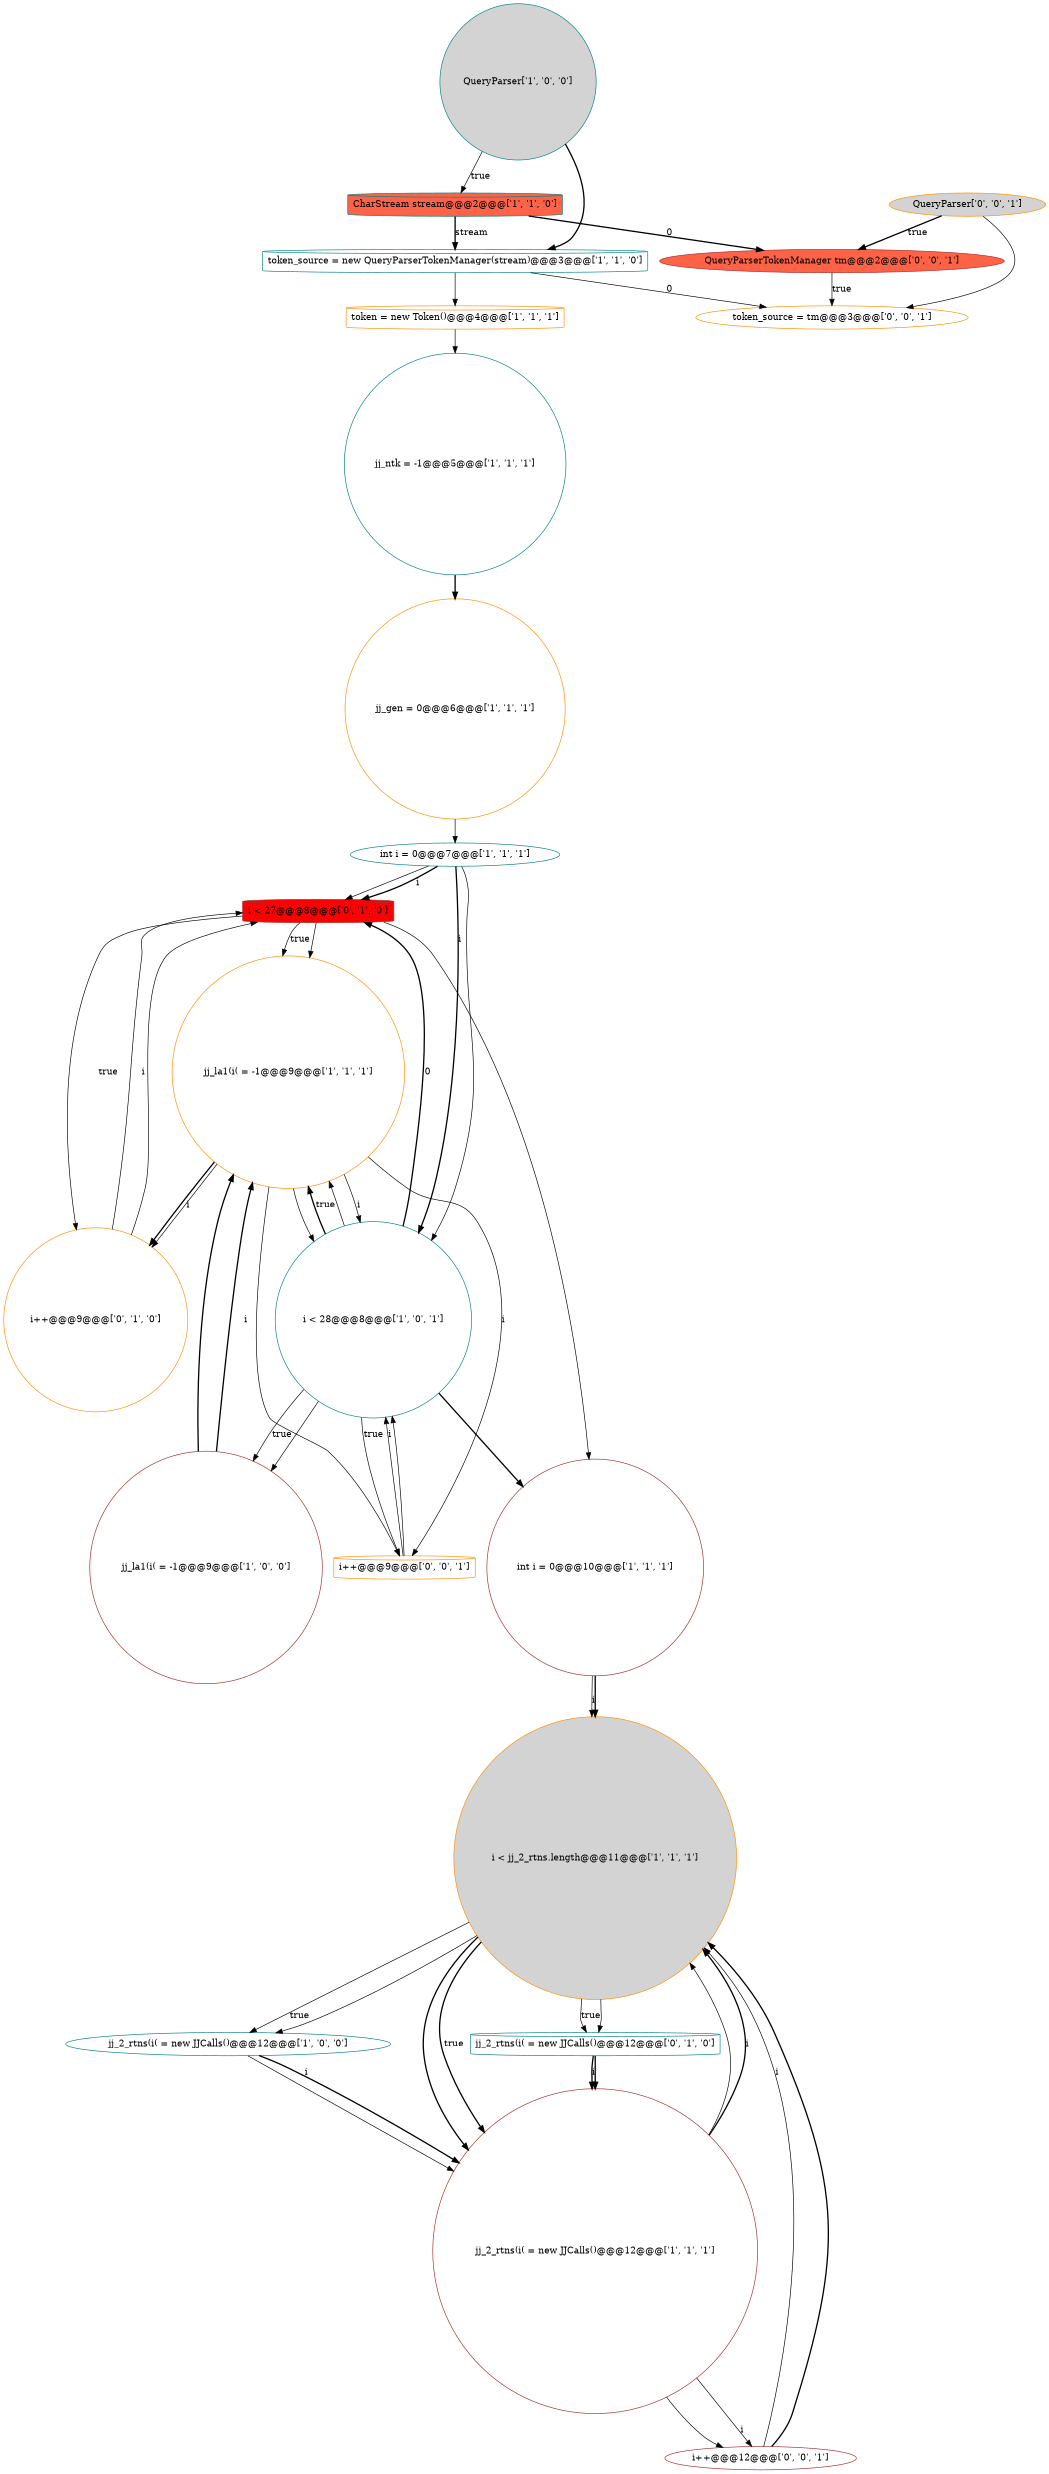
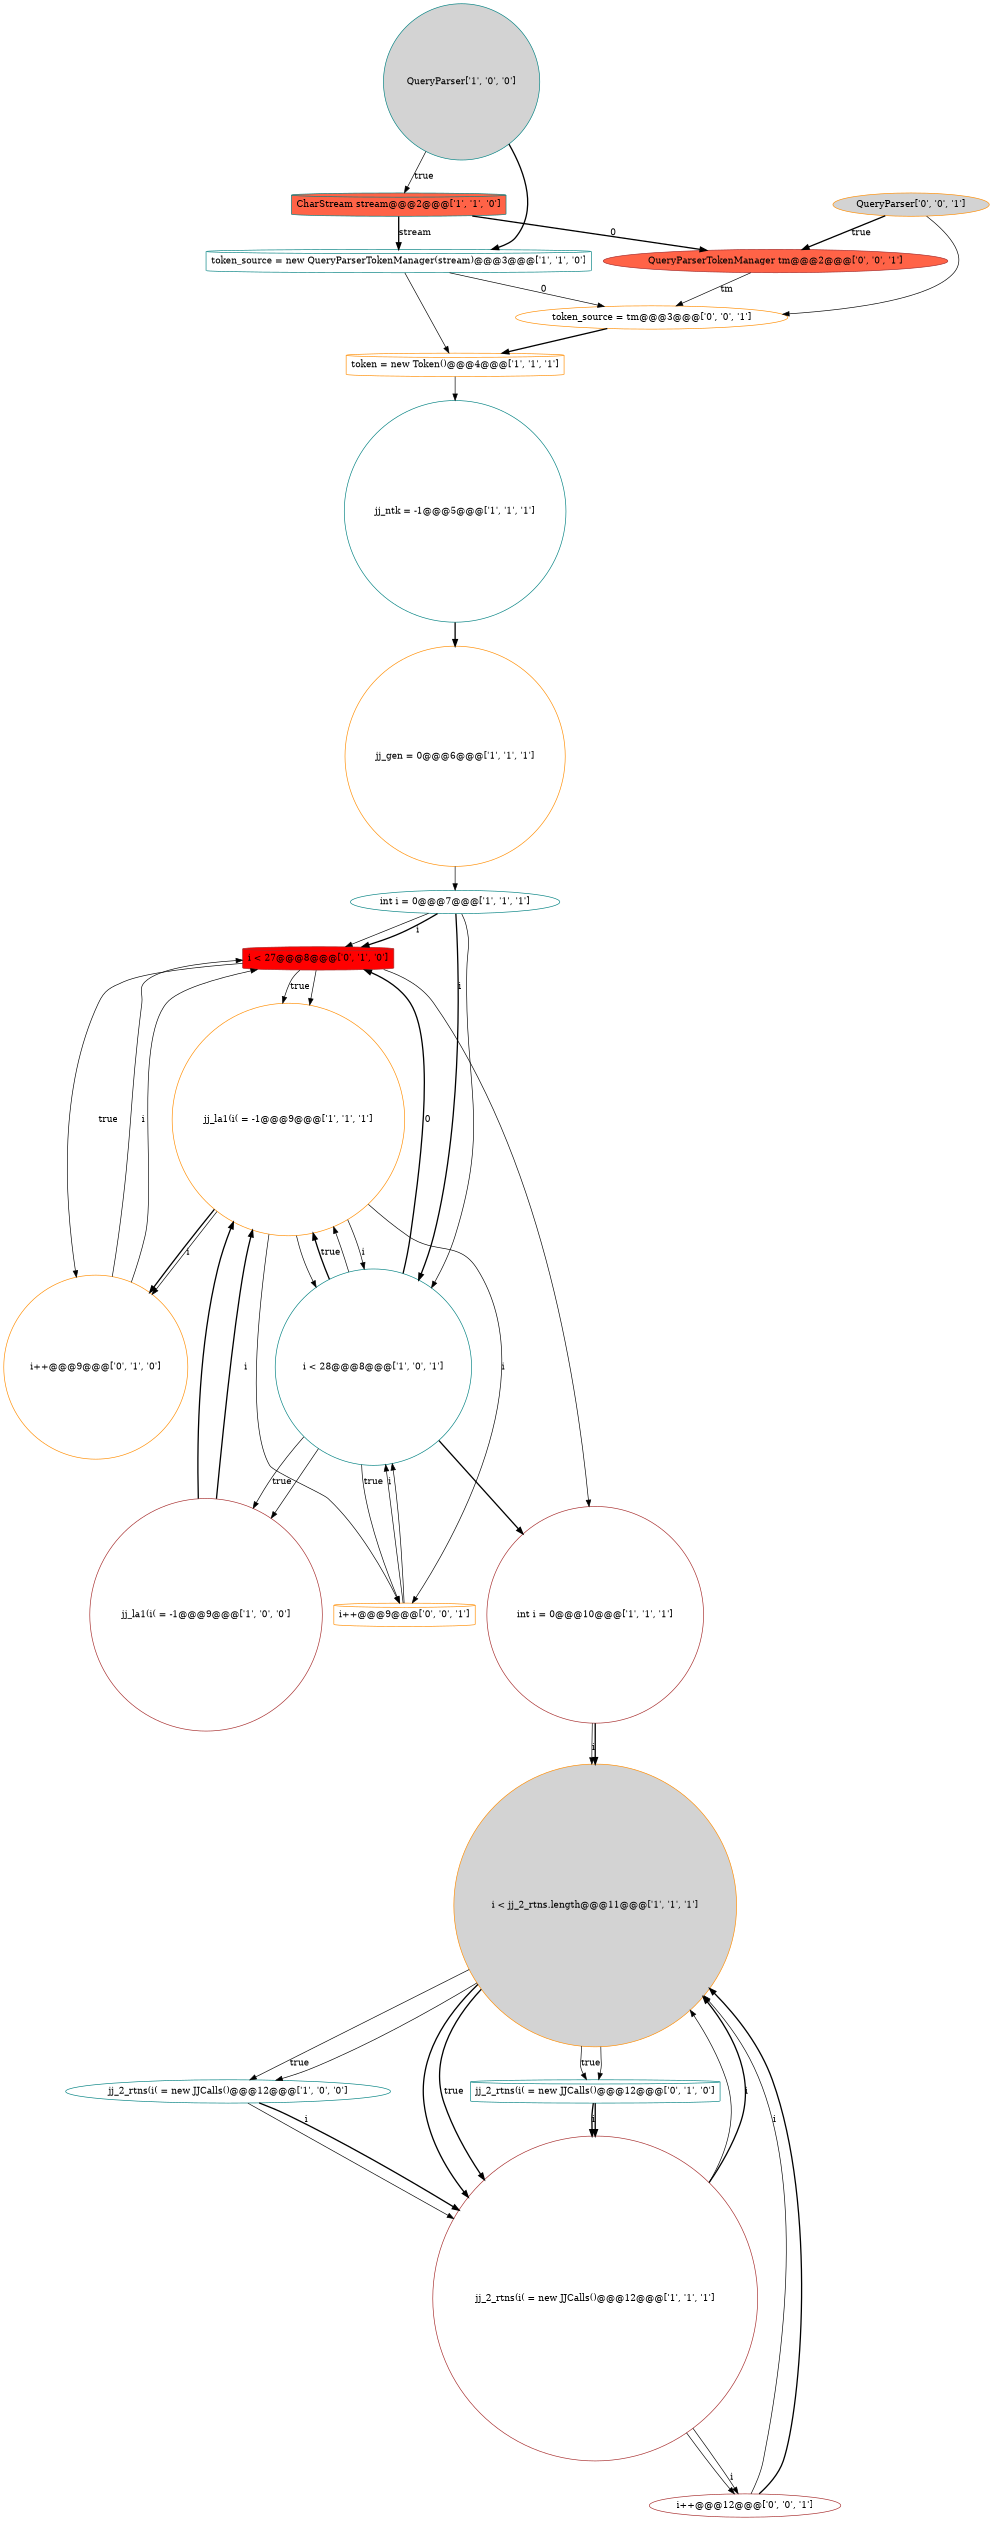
(842, 289) -> (727, 289)
none -> (558, 340)
